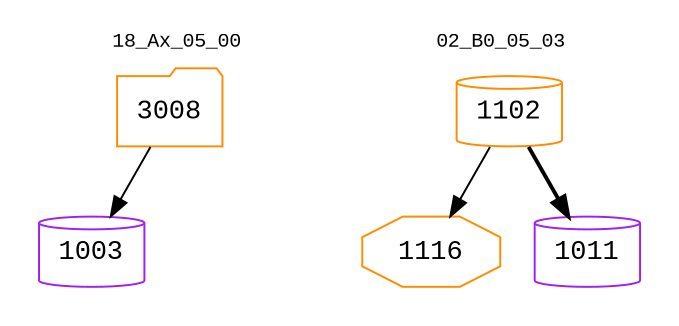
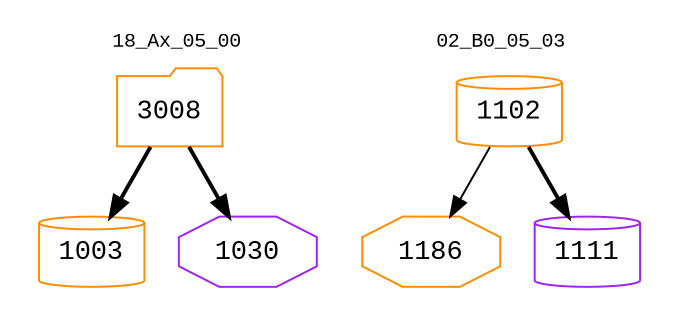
(136, 173) -> (136, 173)
(92, 252) -> (92, 252)
none -> (248, 252)
(431, 252) -> (431, 252)
(587, 252) -> (587, 252)
